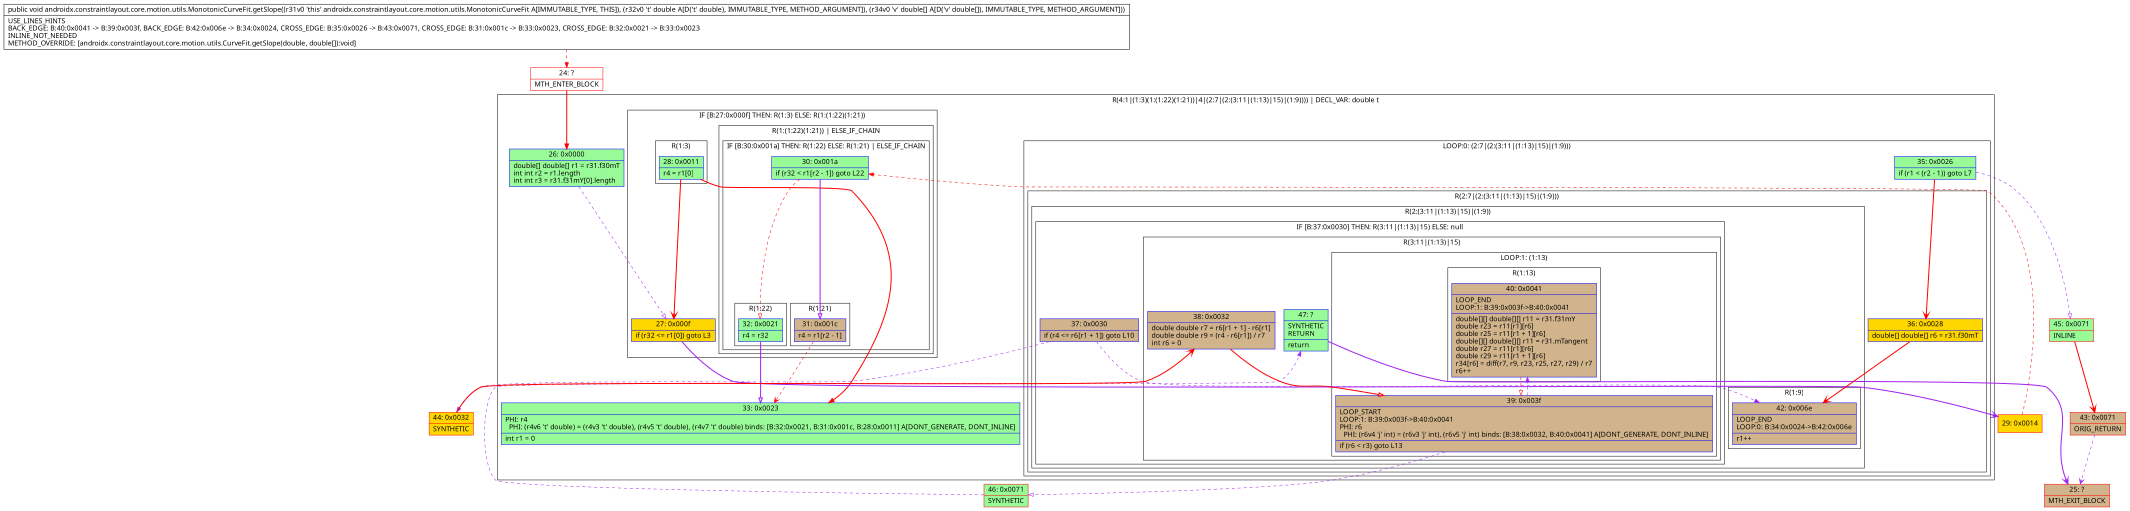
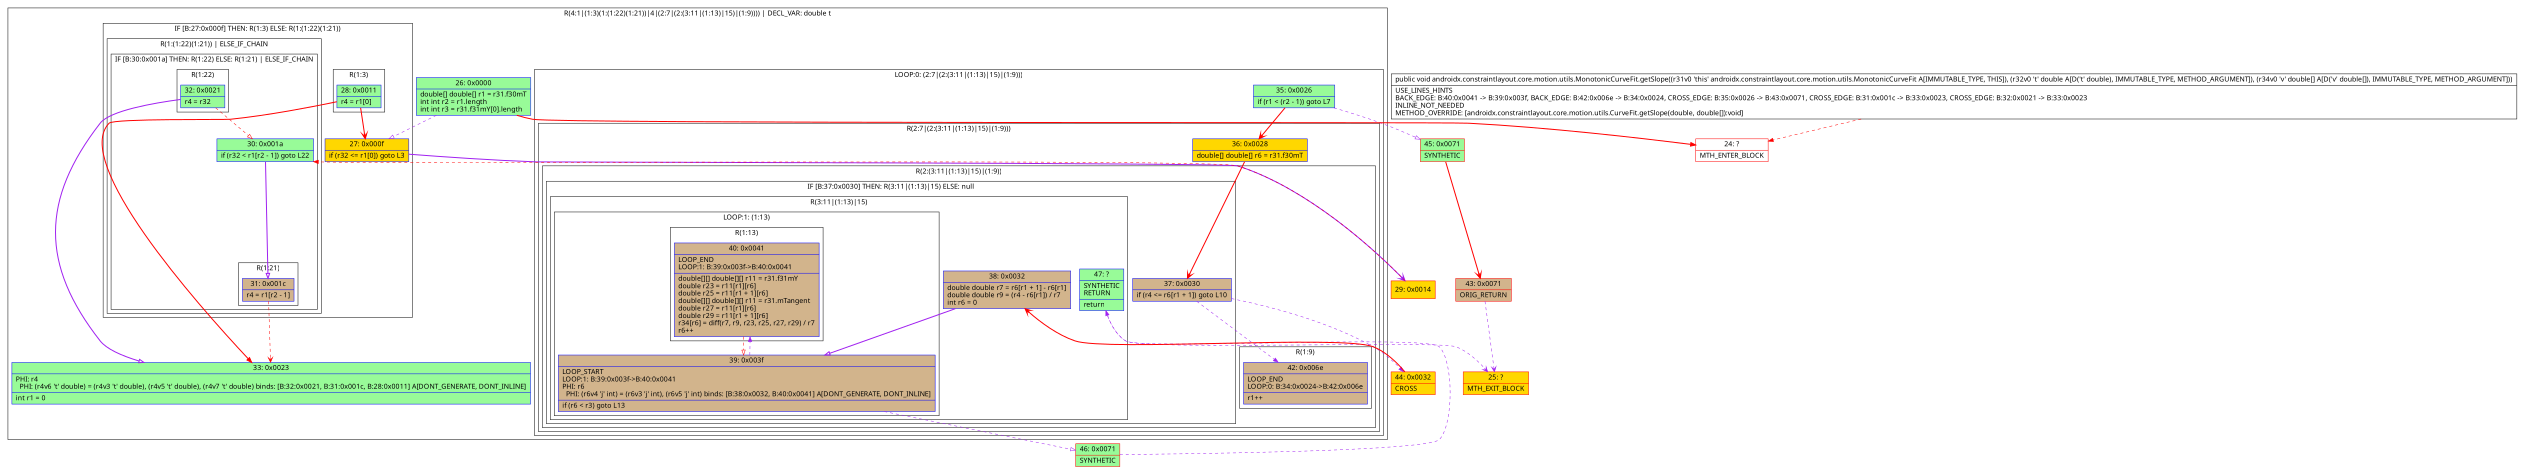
(567, 117) -> (1398, 123)
(768, 242) -> (233, 122)
(2065, 336) -> (1442, 156)
(1869, 371) -> (1217, 218)
(1733, 381) -> (1290, 345)
(1284, 383) -> (892, 331)
(451, 429) -> (1406, 389)
(2077, 496) -> (1496, 383)
